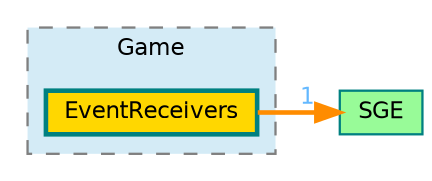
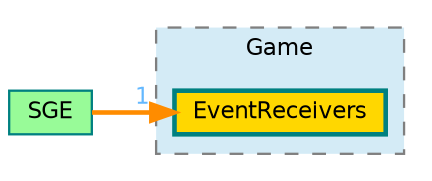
(290, 112) -> (121, 112)
